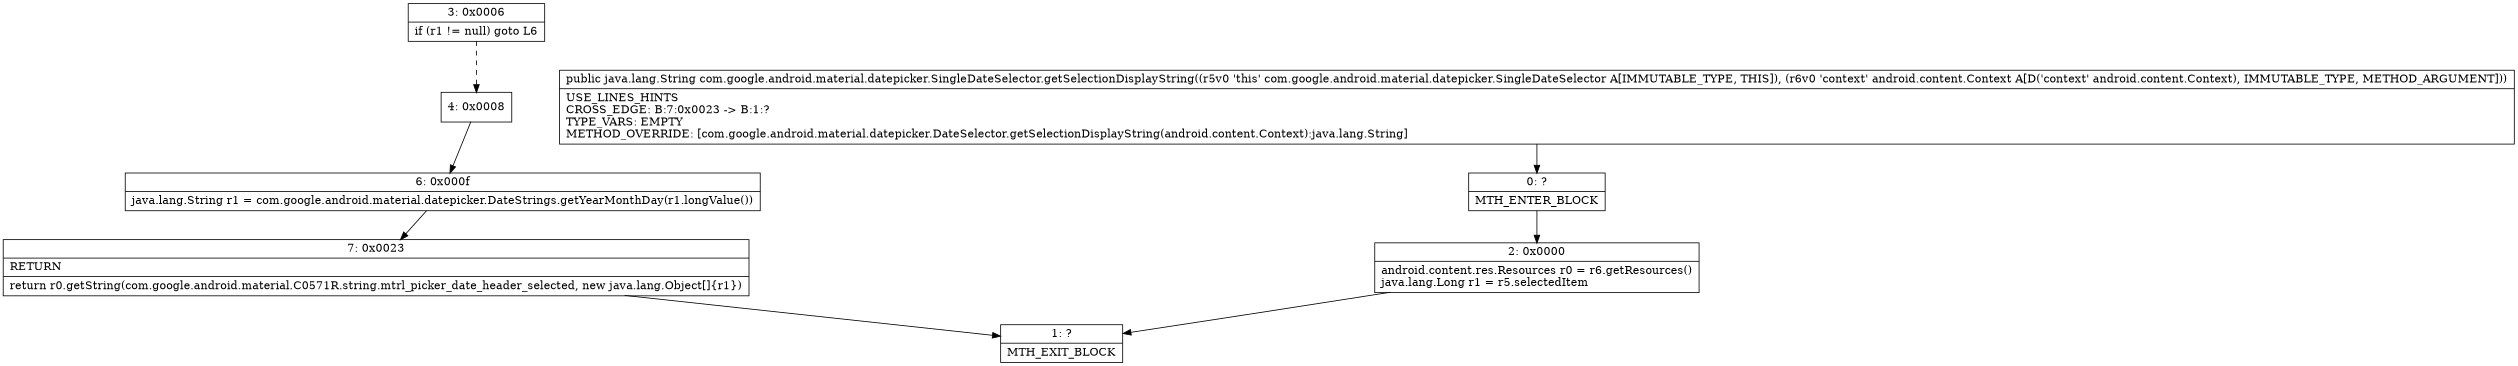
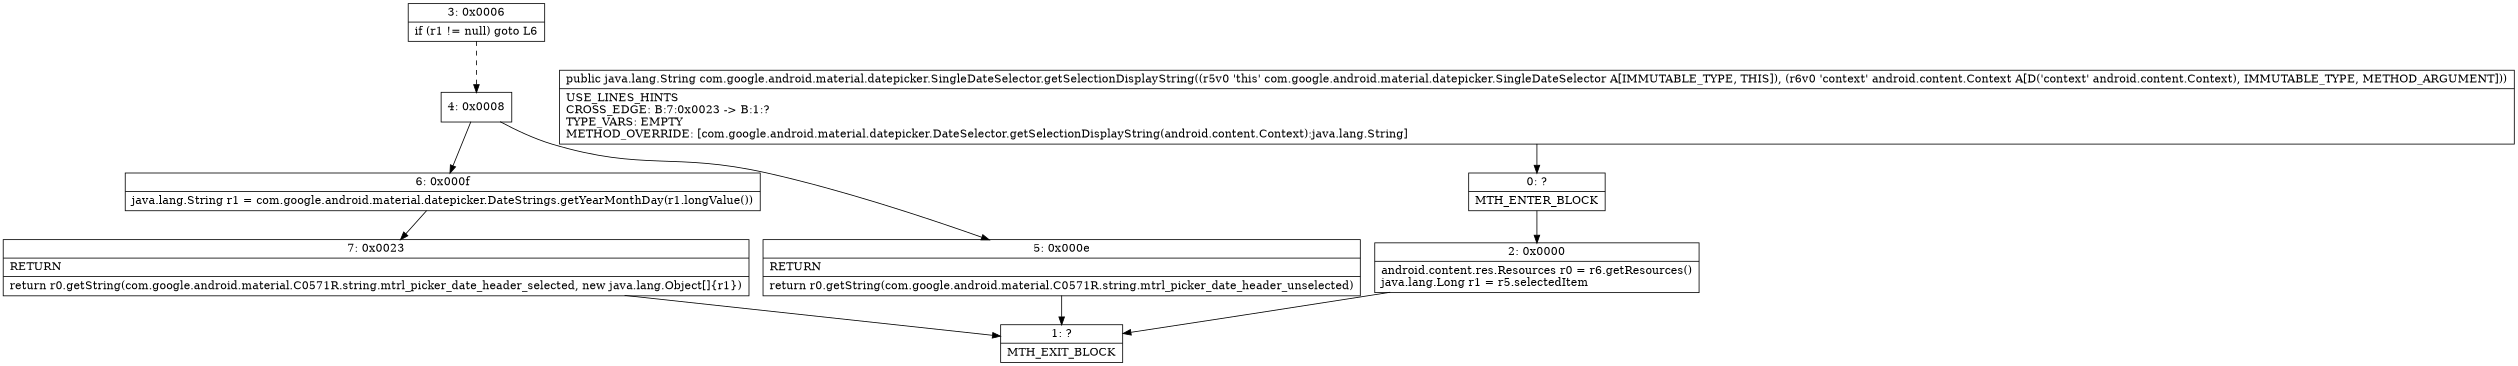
none -> (1062, 268)
